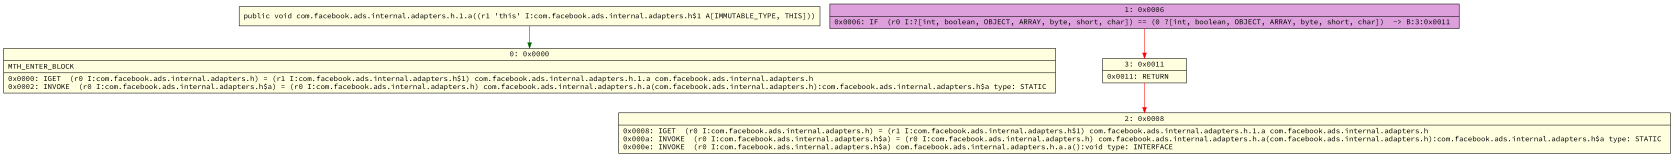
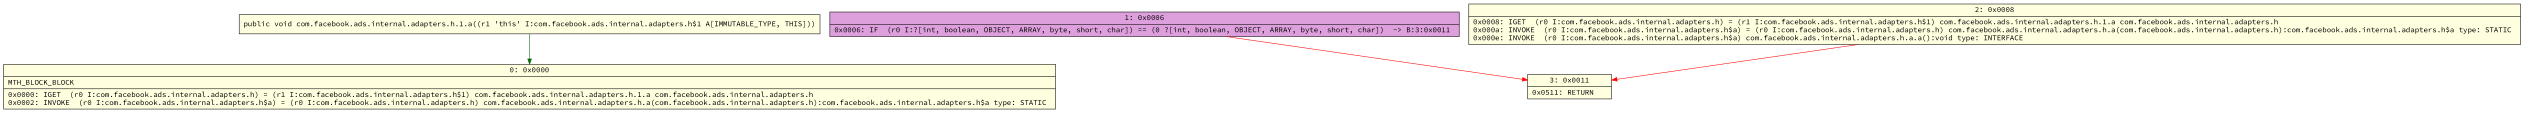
(41, 66) -> (41, 82)
(1145, 77) -> (1570, 93)
(1145, 95) -> (1737, 62)
